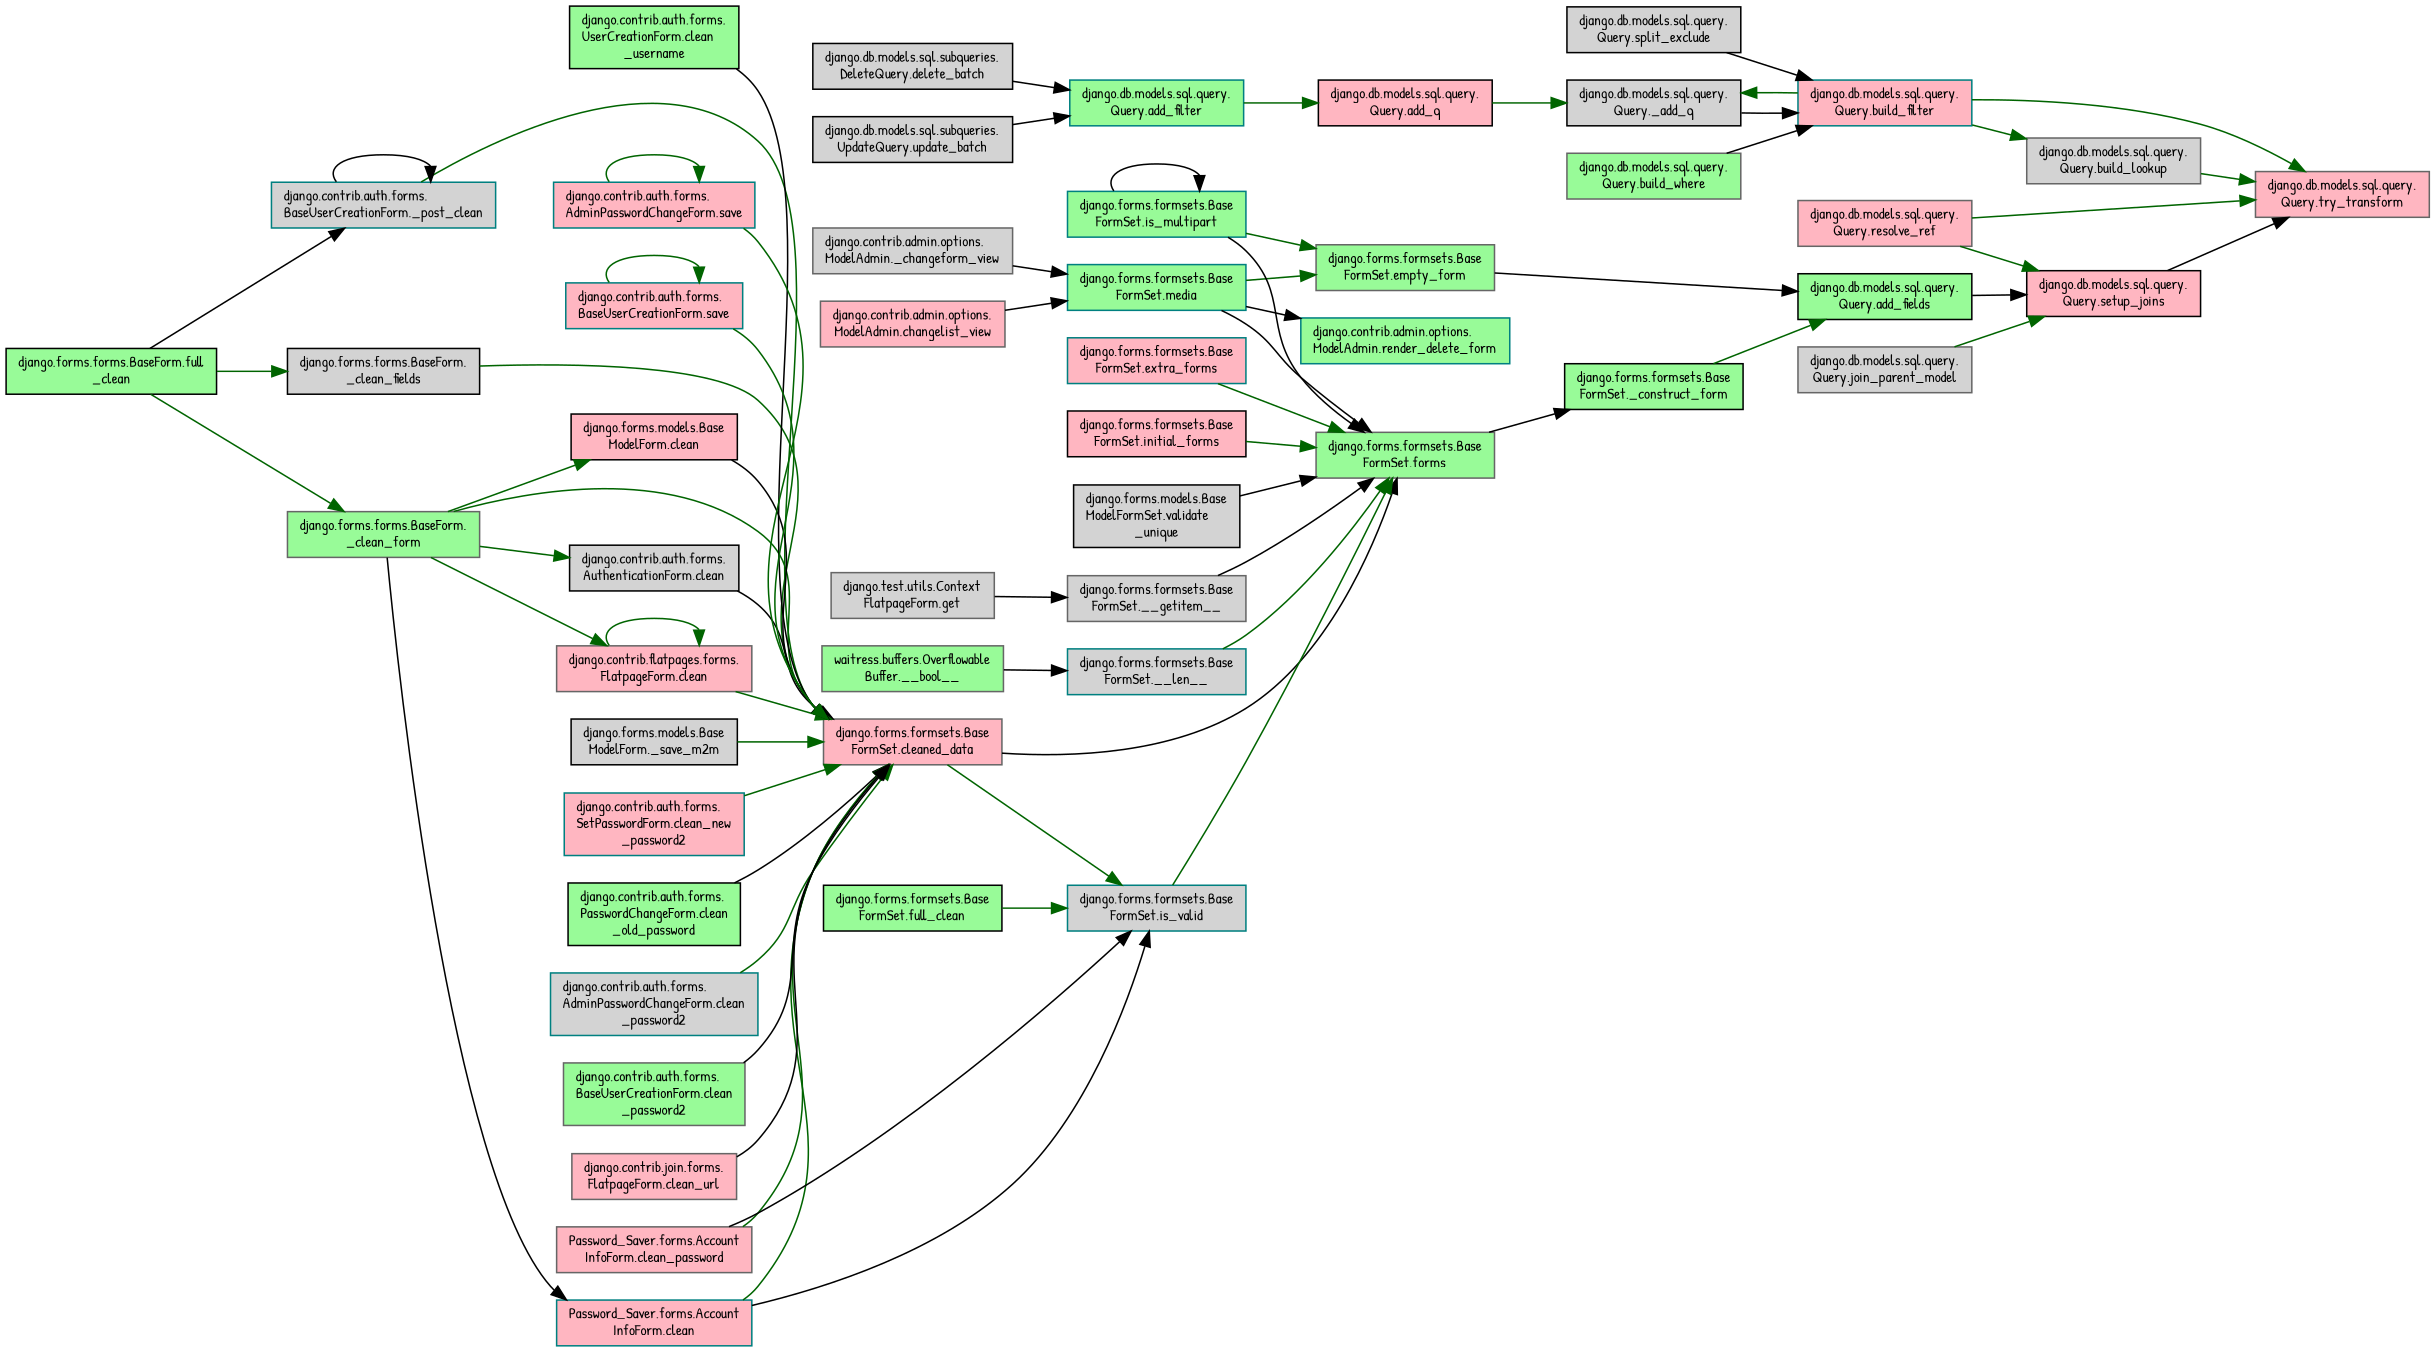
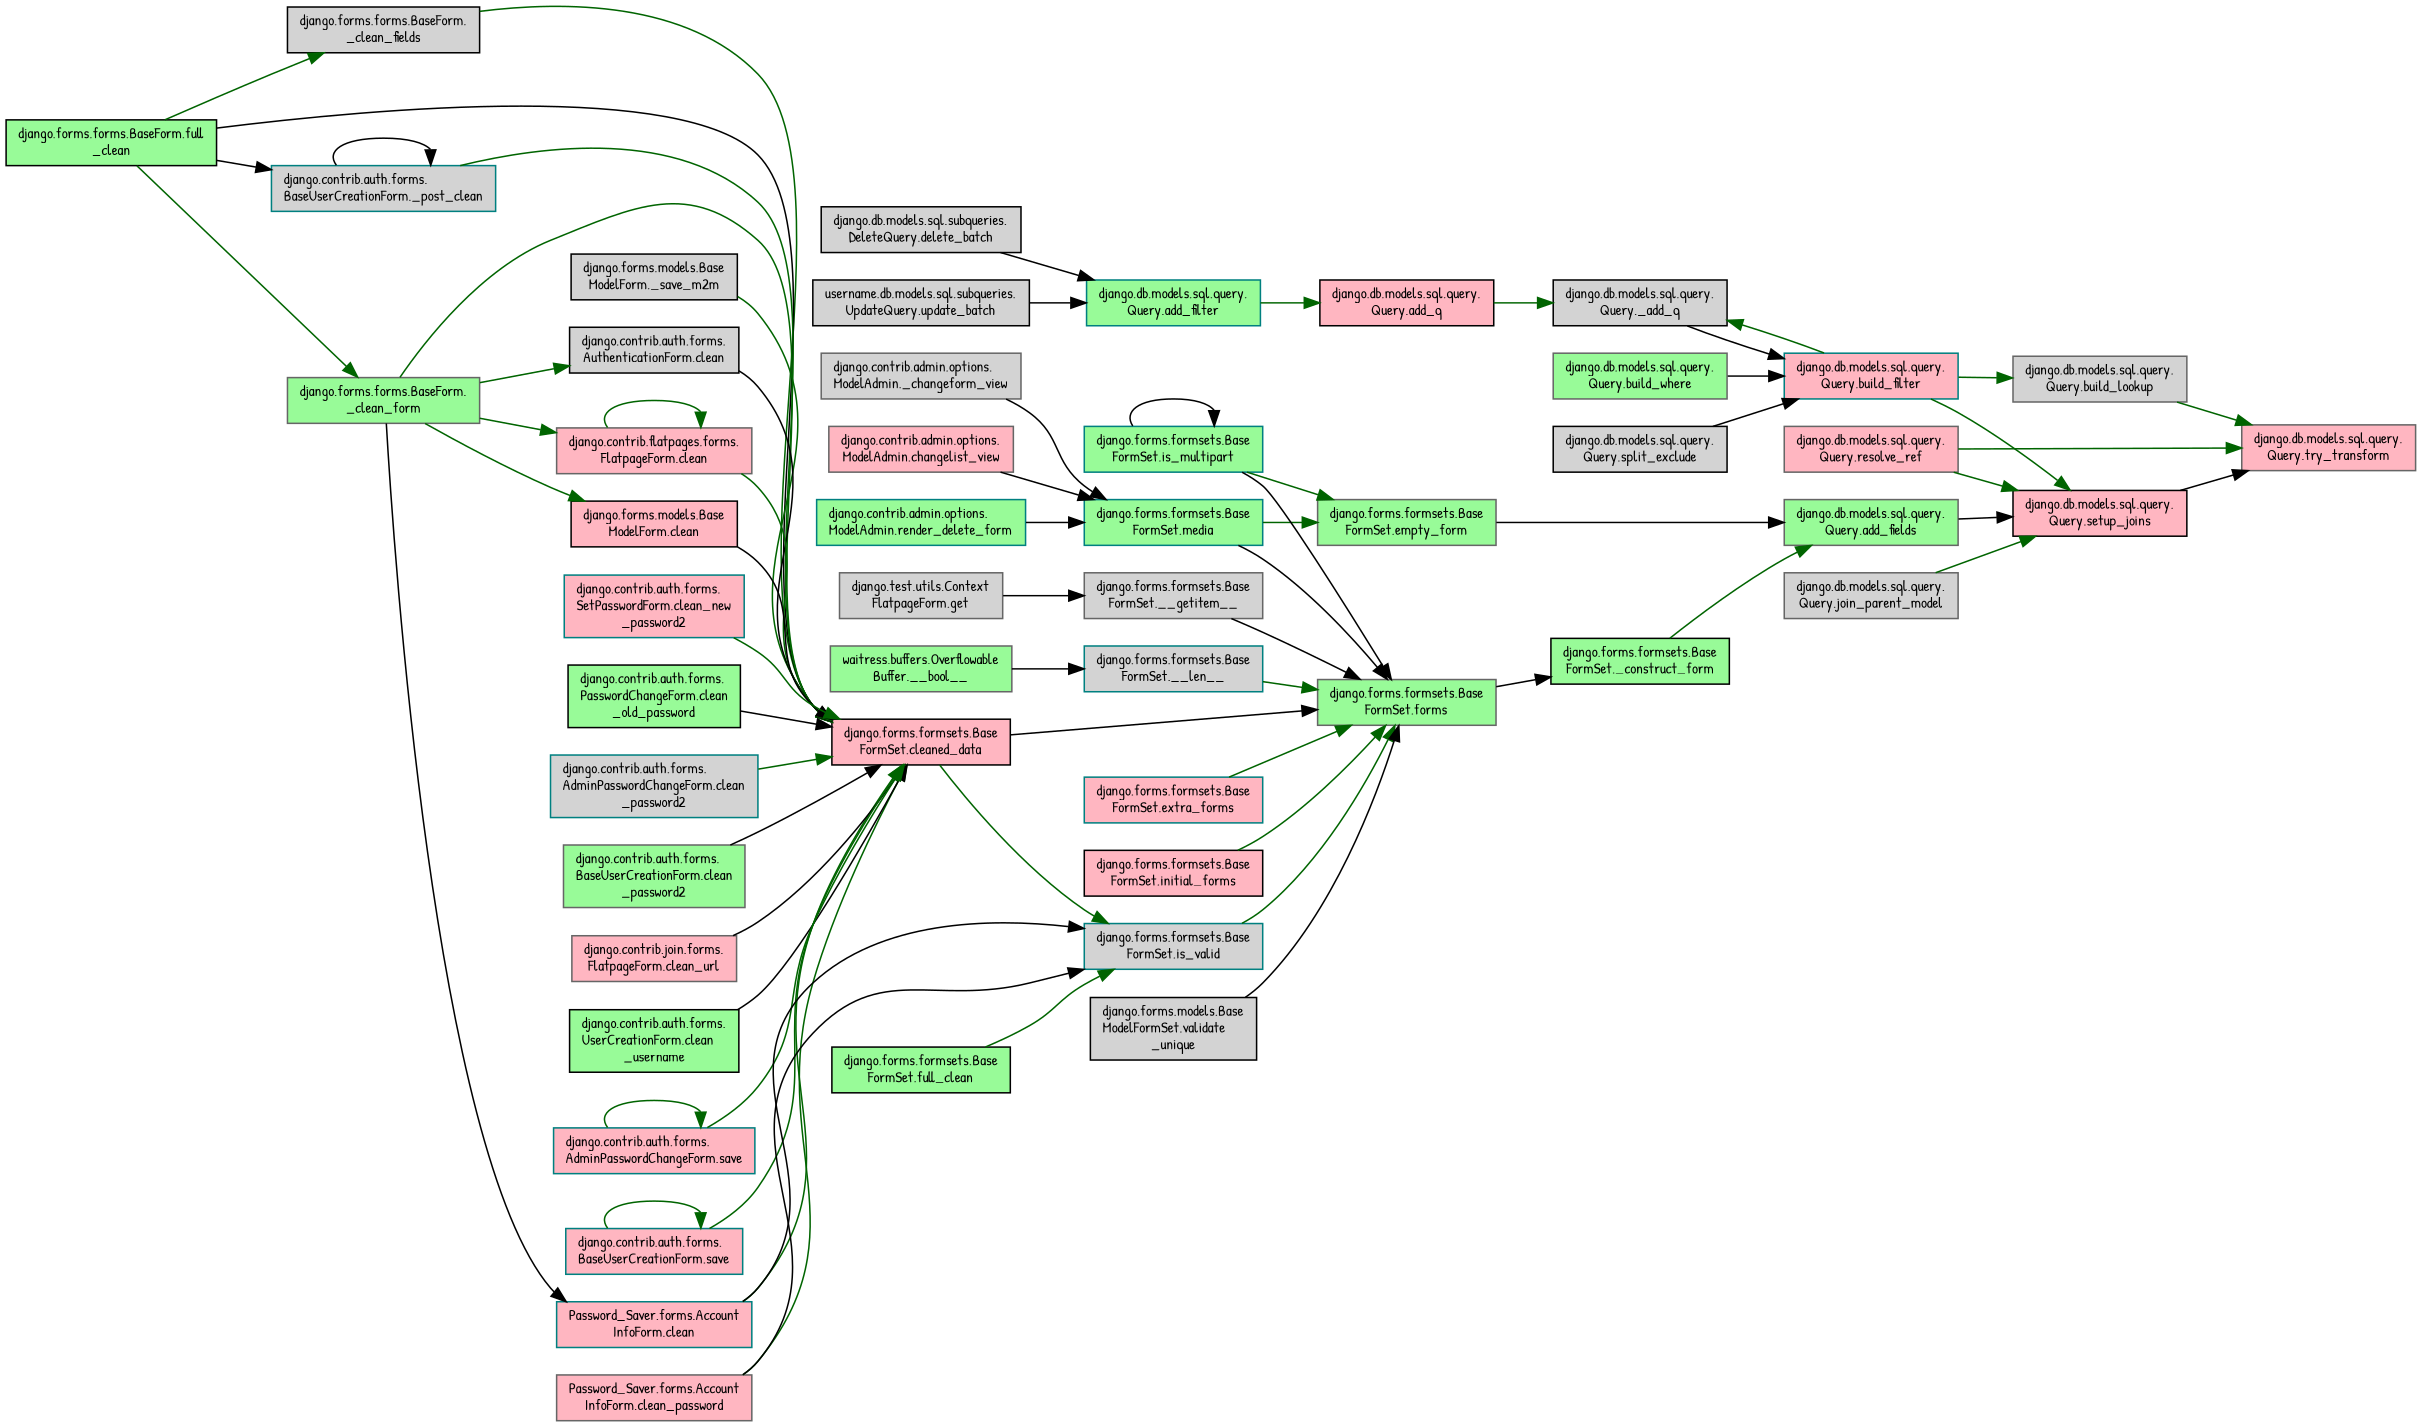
(2136, 111) -> (1996, 436)
(913, 140) -> (921, 303)
none -> (763, 164)
(1885, 297) -> (1871, 522)
(1266, 311) -> (1047, 522)
(913, 742) -> (921, 742)
